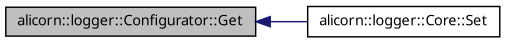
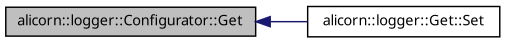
(404, 22) -> (404, 22)
